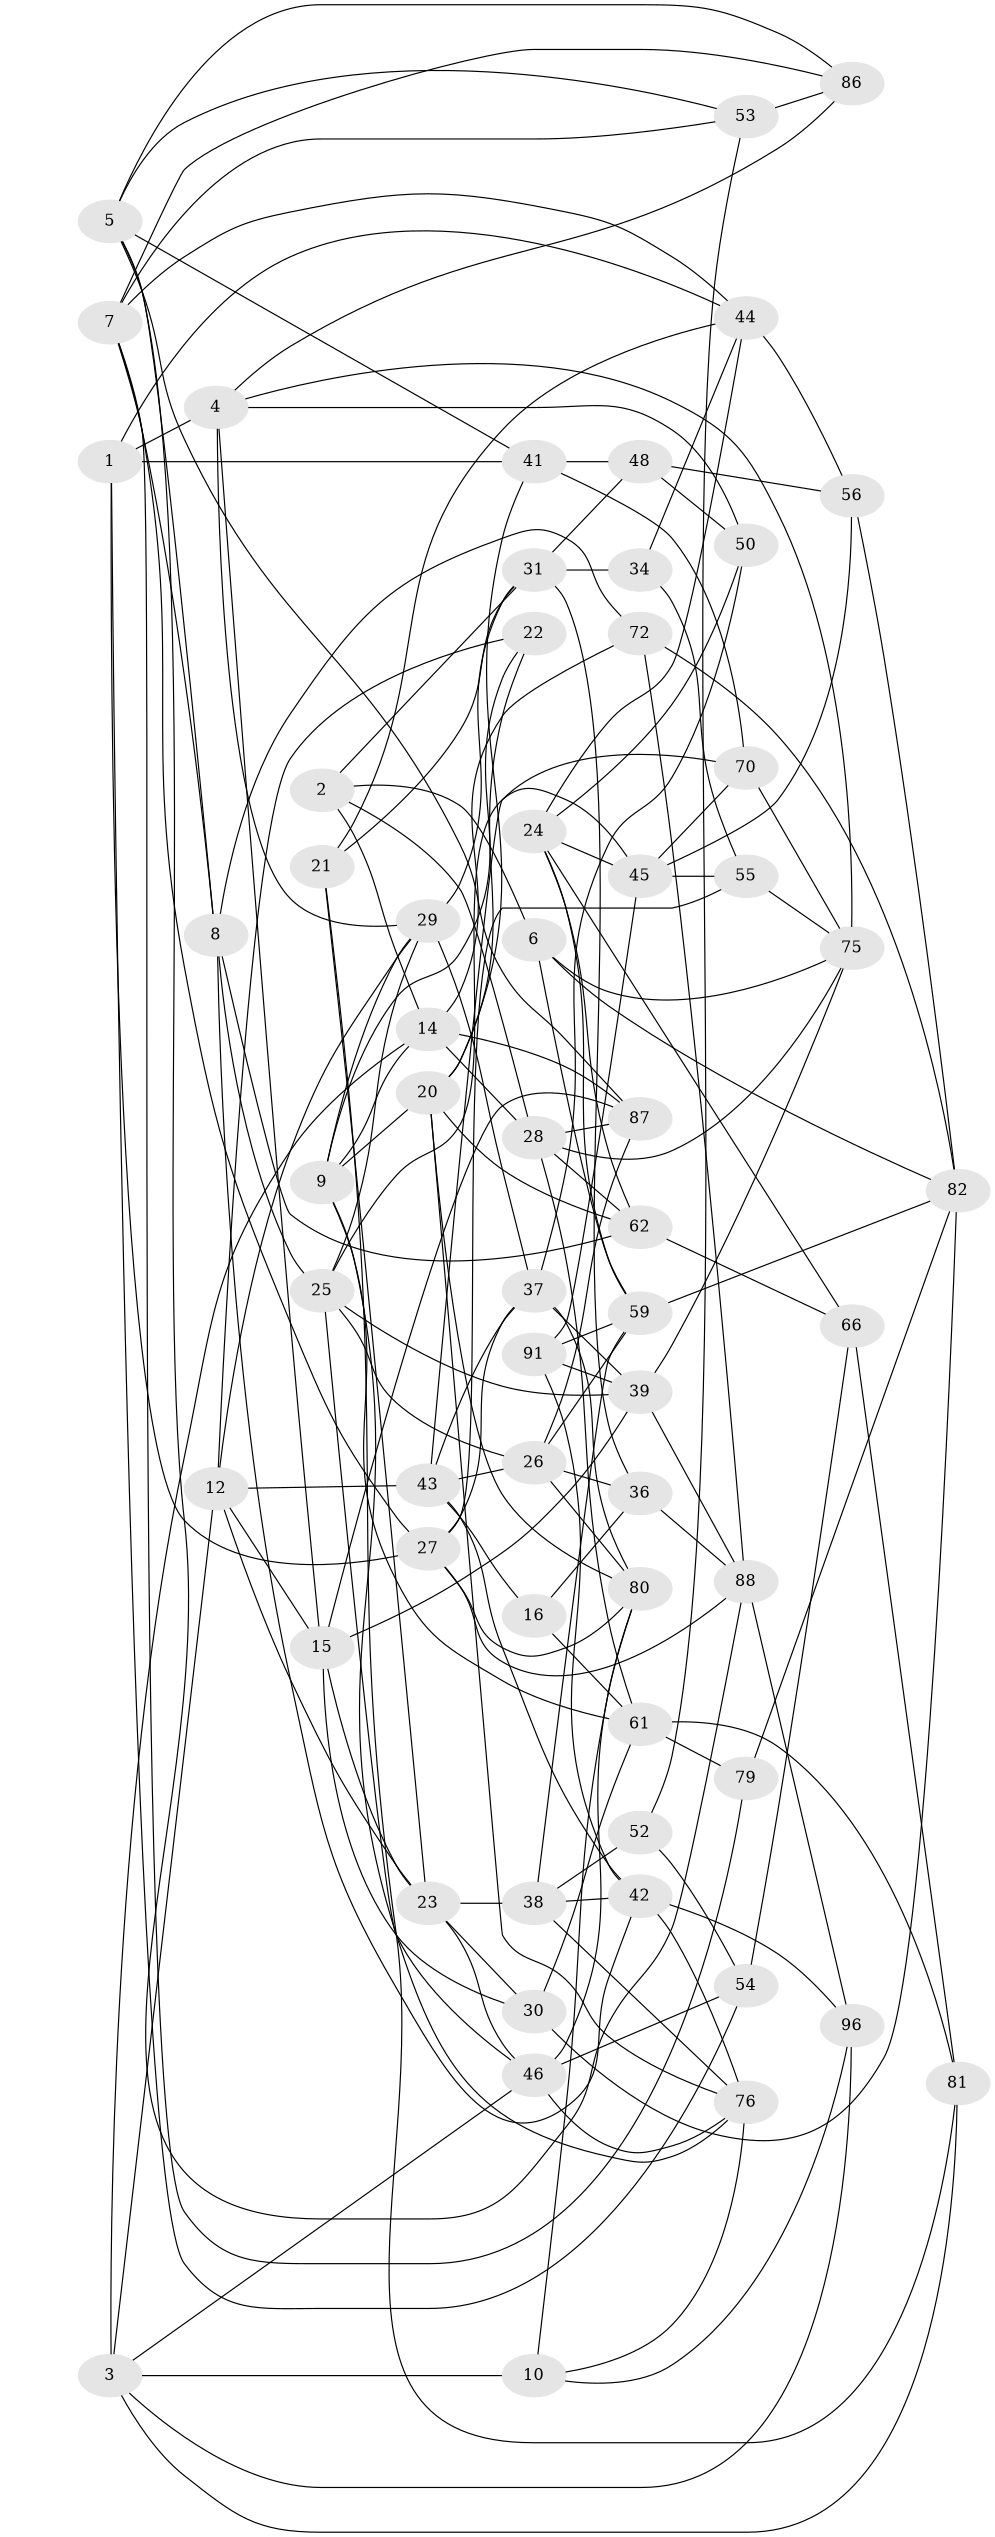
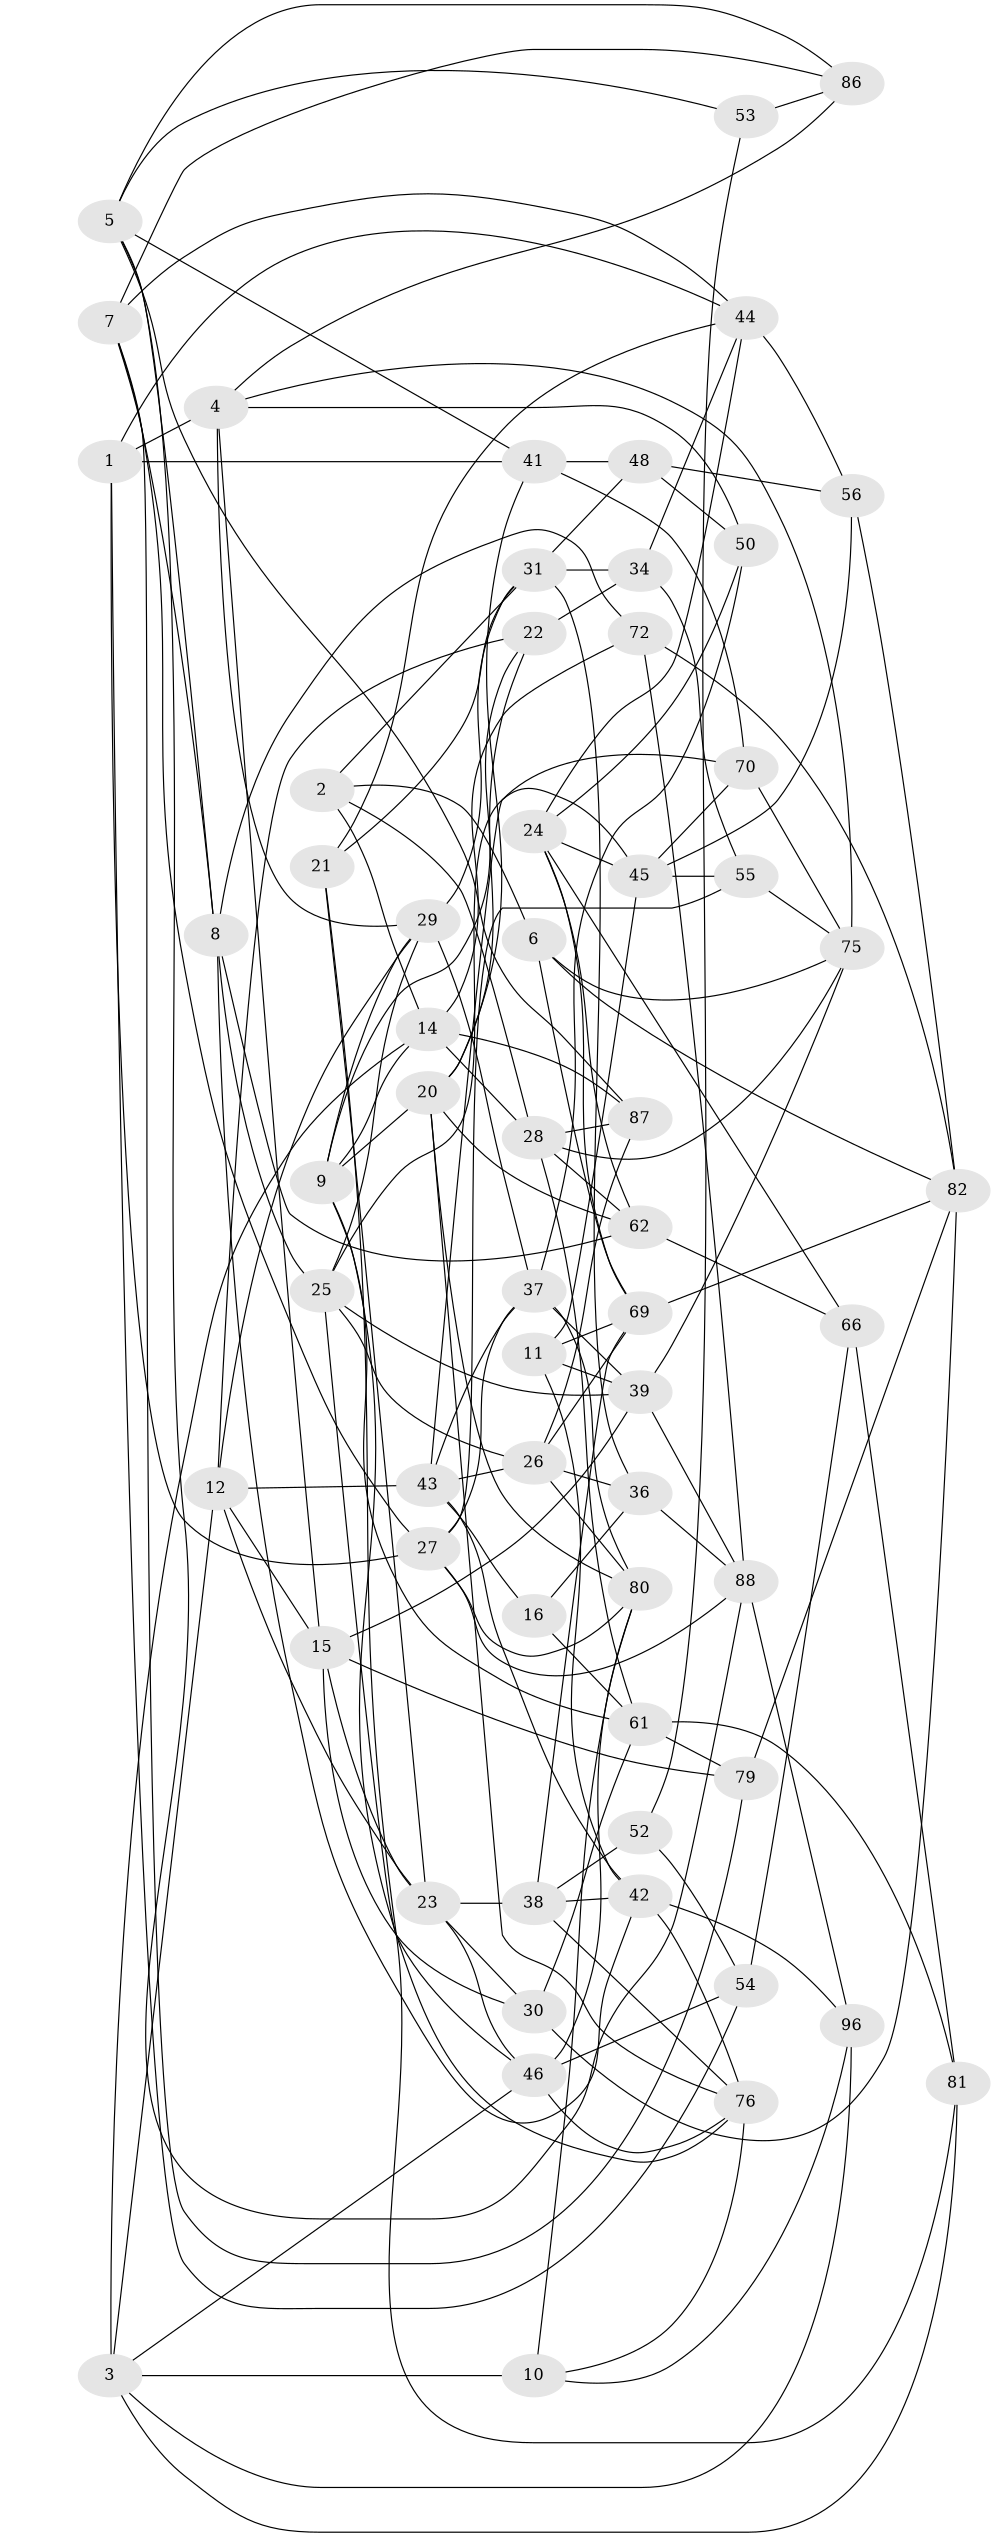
(384, 139) -> none
none -> (587, 602)
(419, 1306) -> (519, 1728)
(640, 1313) -> (640, 1313)
(534, 1354) -> (534, 1354)
